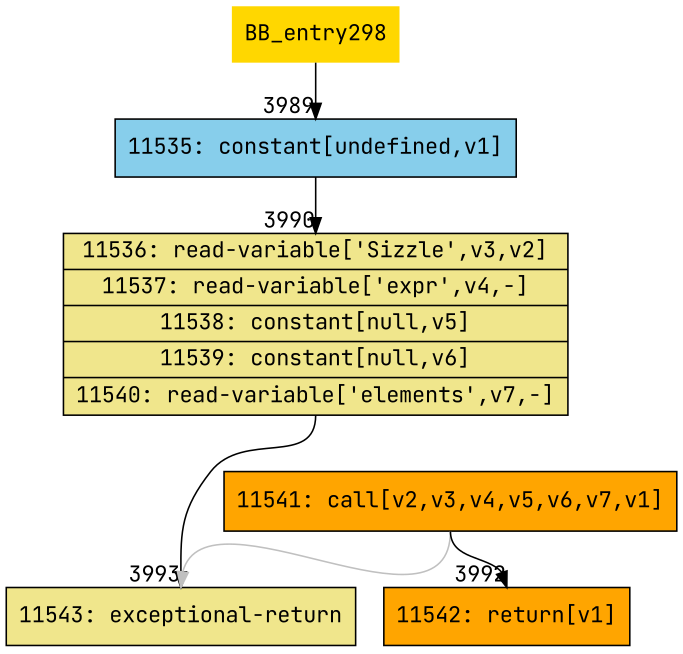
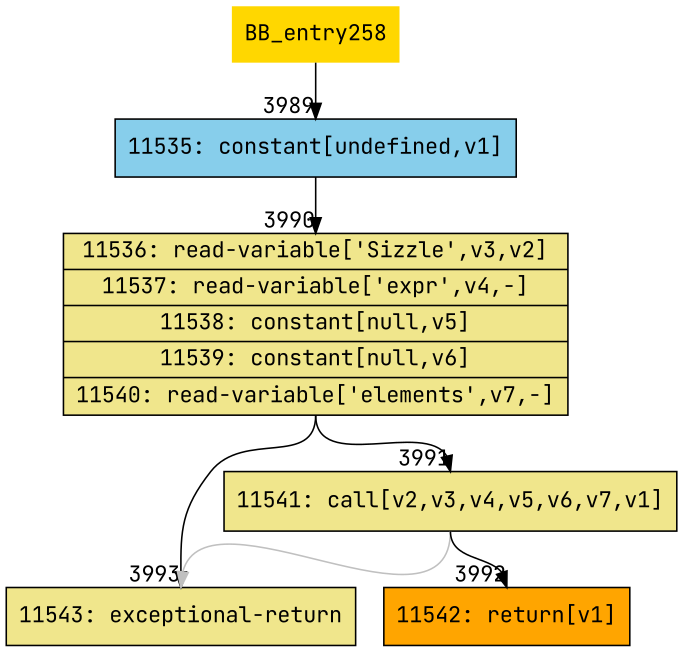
(316, 34) -> (316, 34)
none -> (375, 444)
(450, 501) -> (450, 501)
